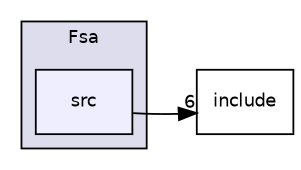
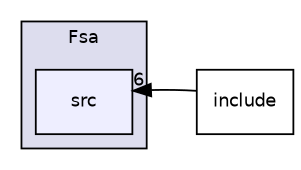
(158, 114) -> (174, 90)
